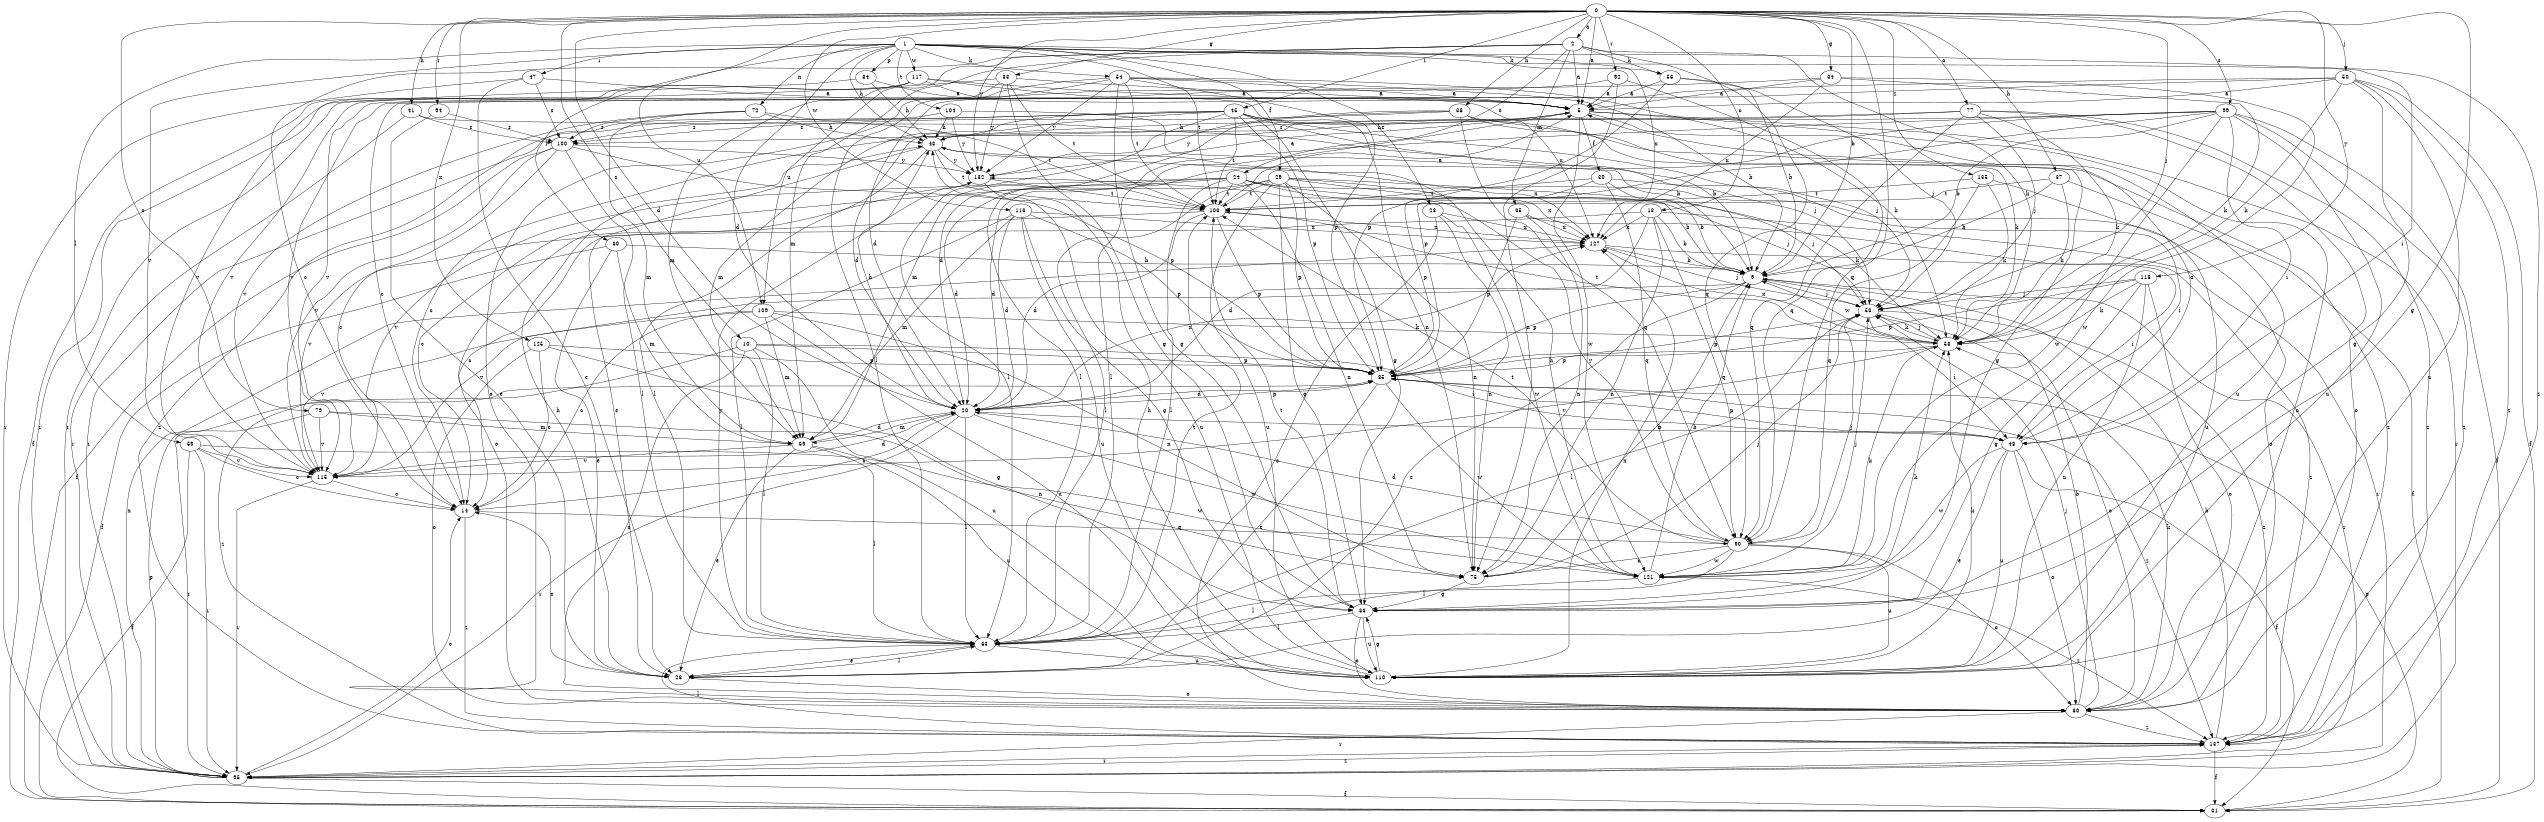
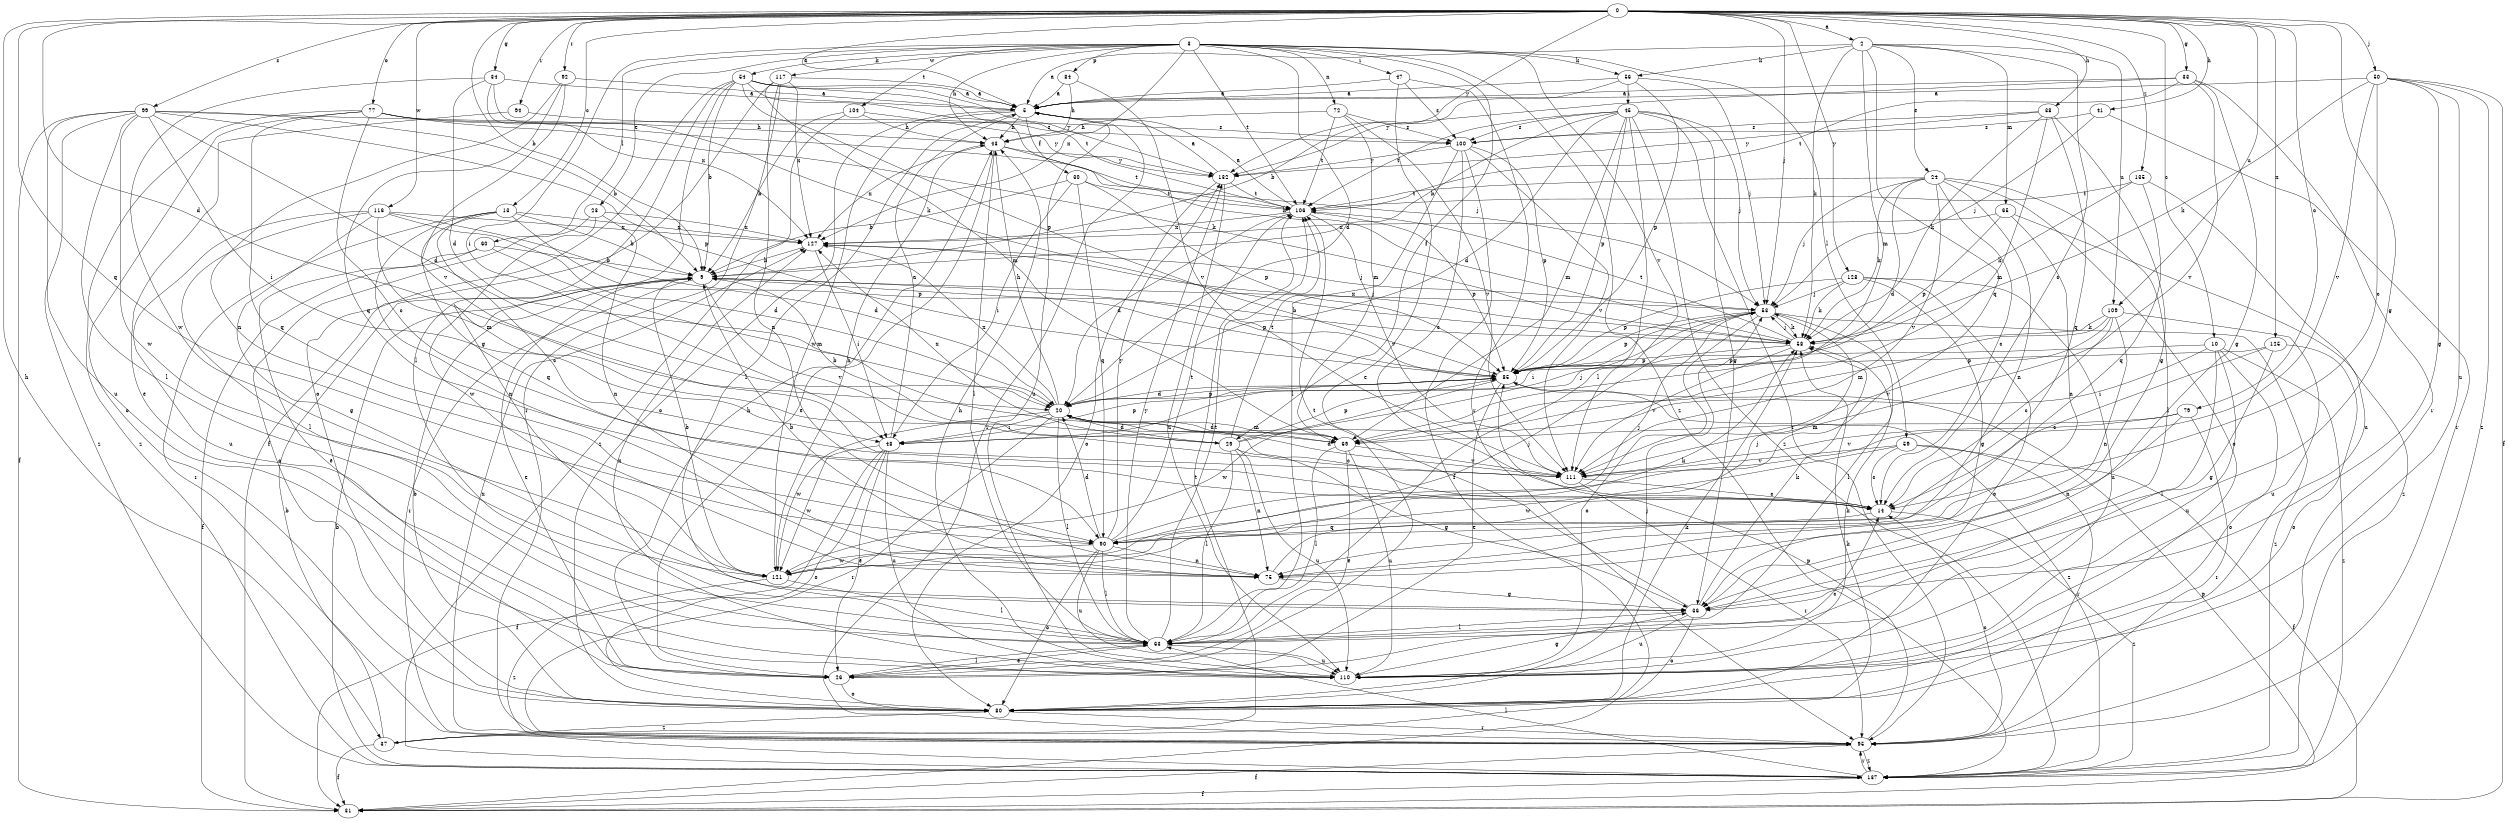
(905, 44) -> (1189, 44)
(1417, 60) -> (1628, 94)
(1030, 192) -> (1115, 428)
(2146, 278) -> (1853, 278)
(1848, 311) -> (1295, 311)
(322, 478) -> (1571, 478)
(2143, 730) -> (693, 724)
